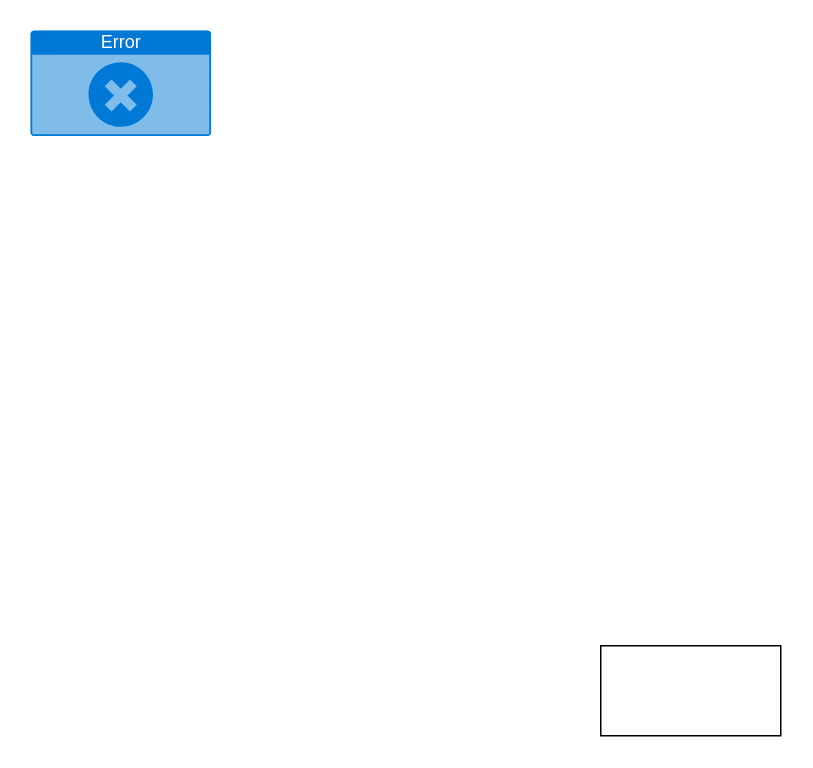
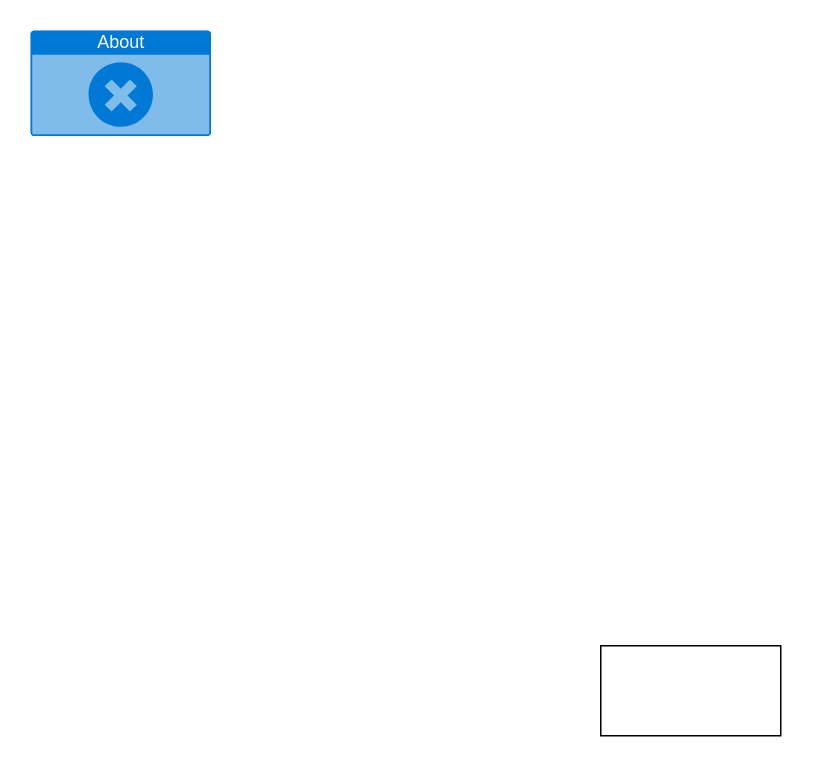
(122, 43) -> (122, 43)
